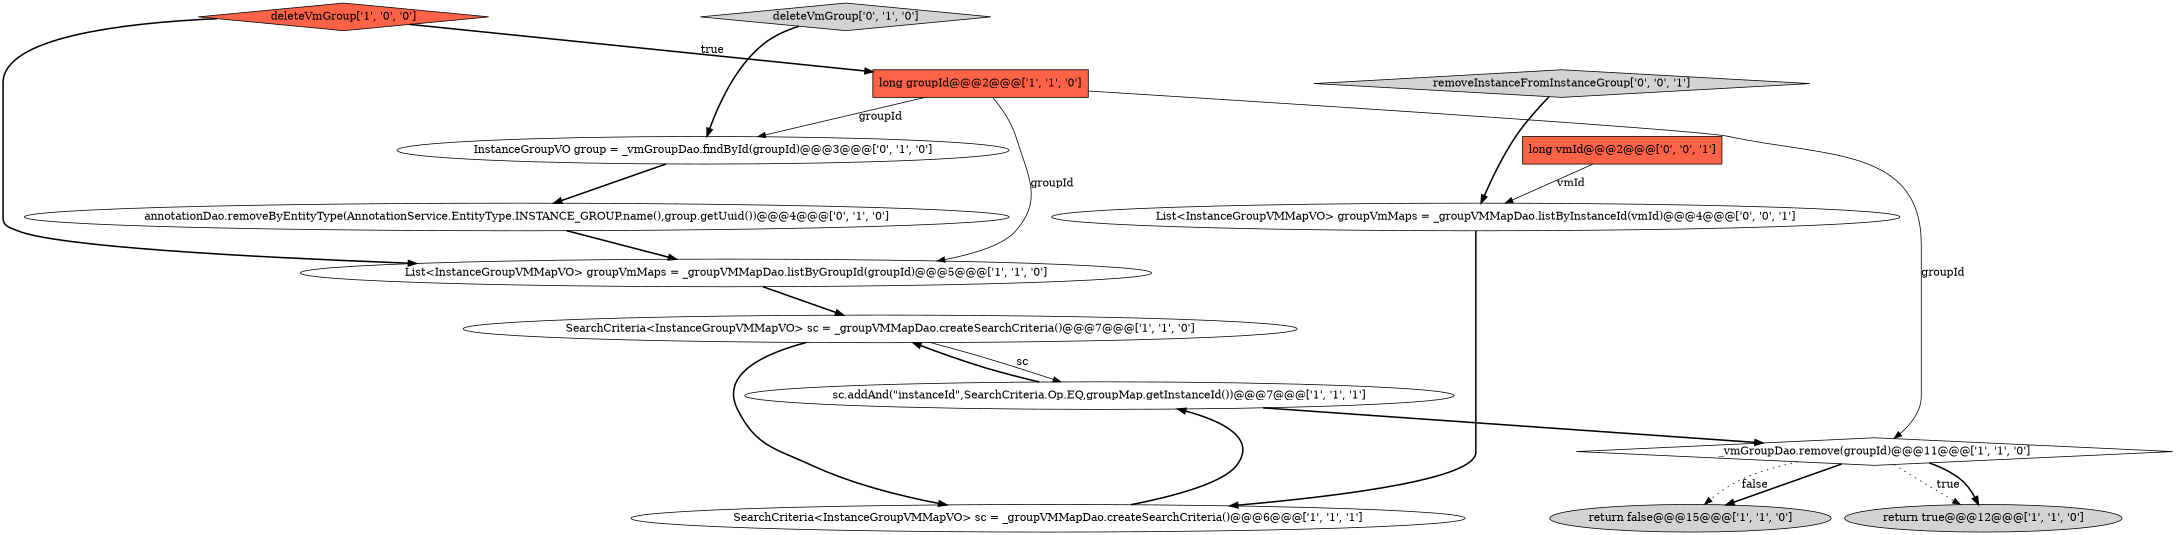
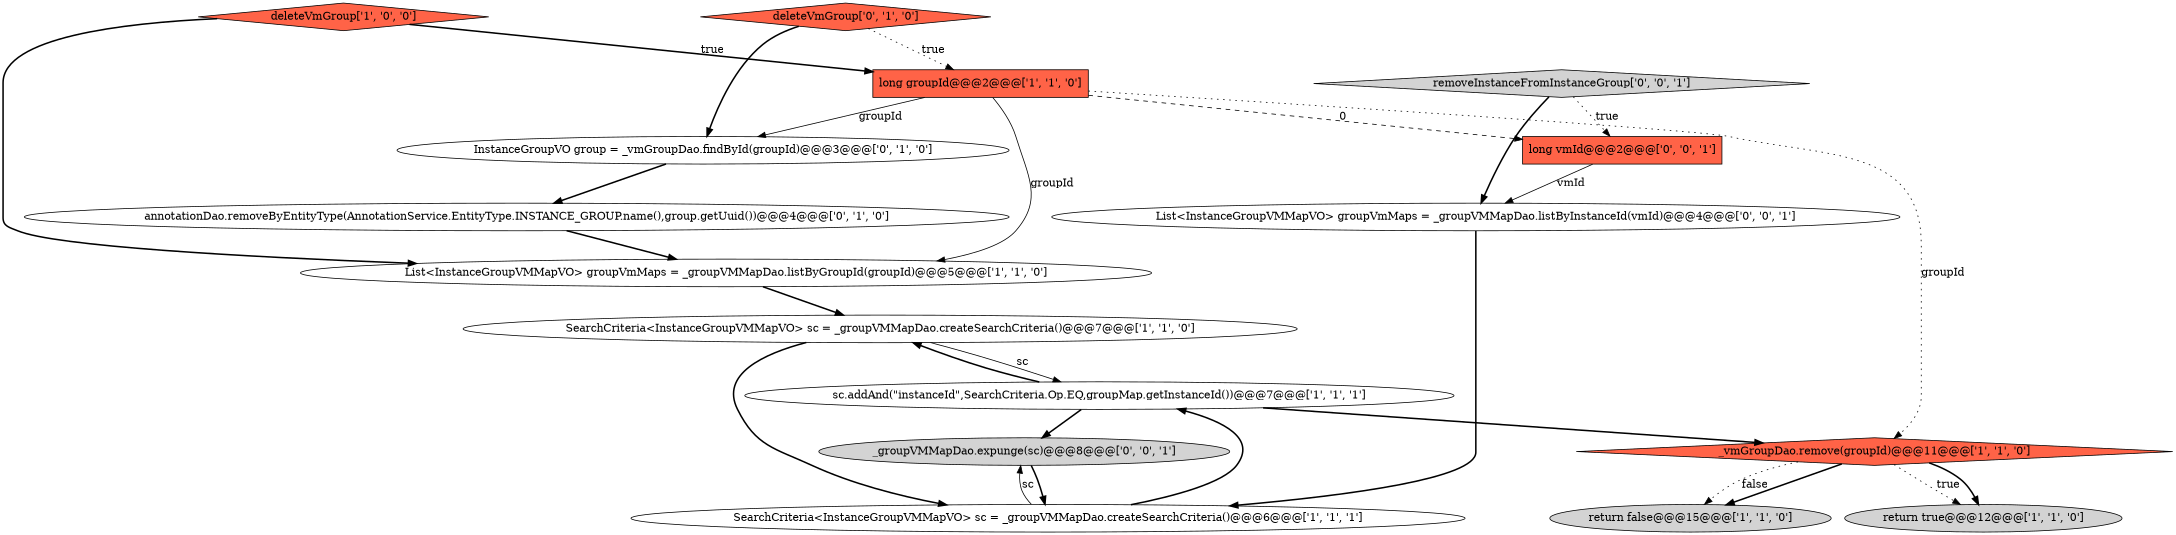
(846, 17) -> (846, 17)
none -> (907, 47)
none -> (1589, 114)
none -> (1302, 117)
(1629, 127) -> (1629, 127)
none -> (1024, 452)
(1875, 452) -> (1875, 452)
